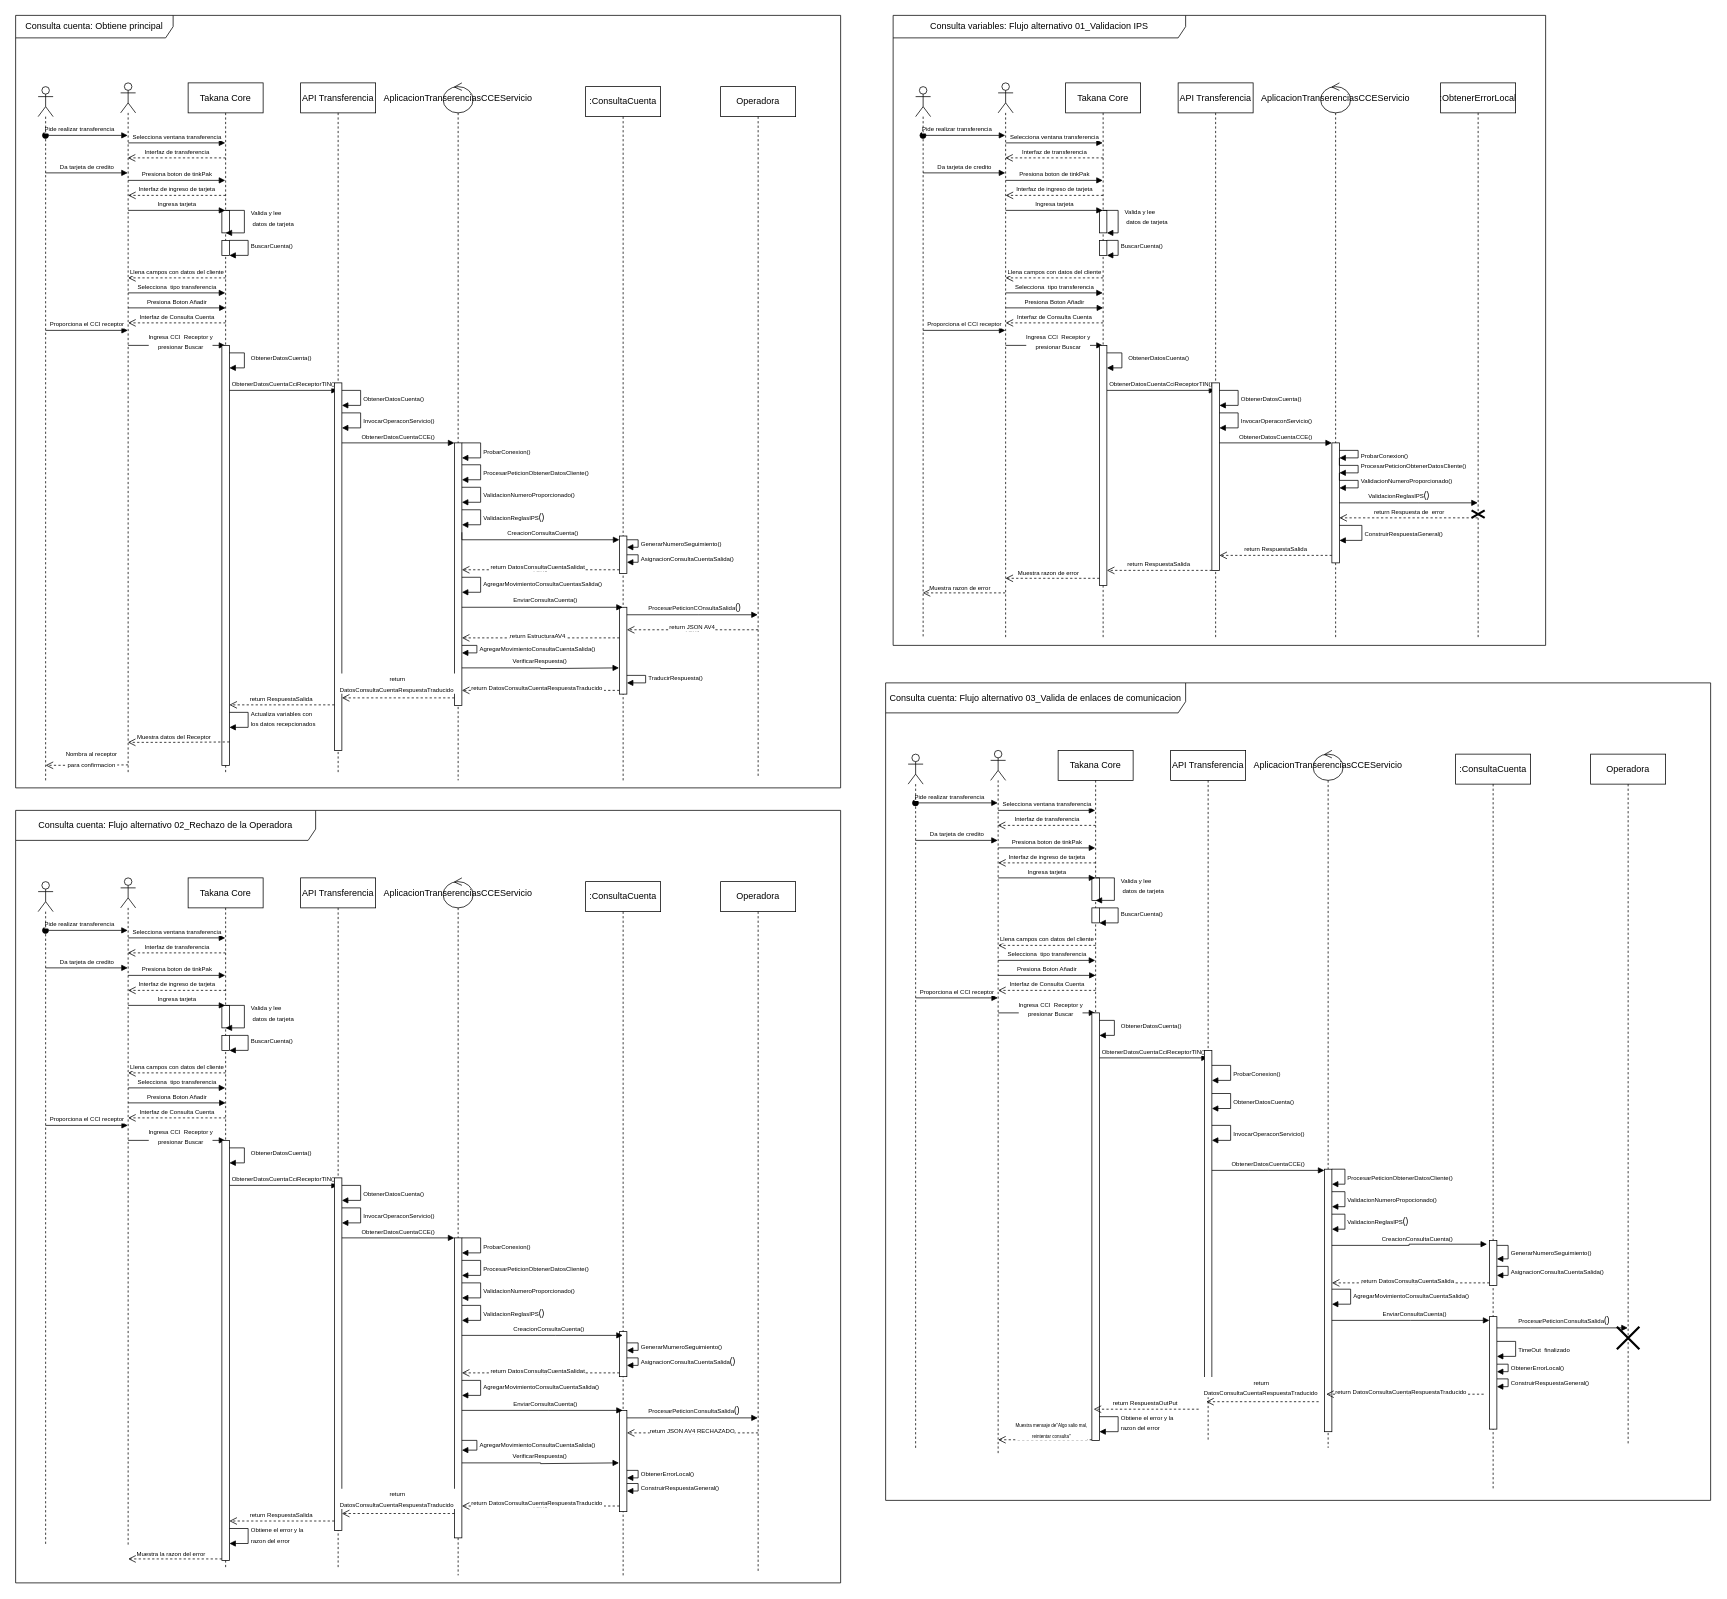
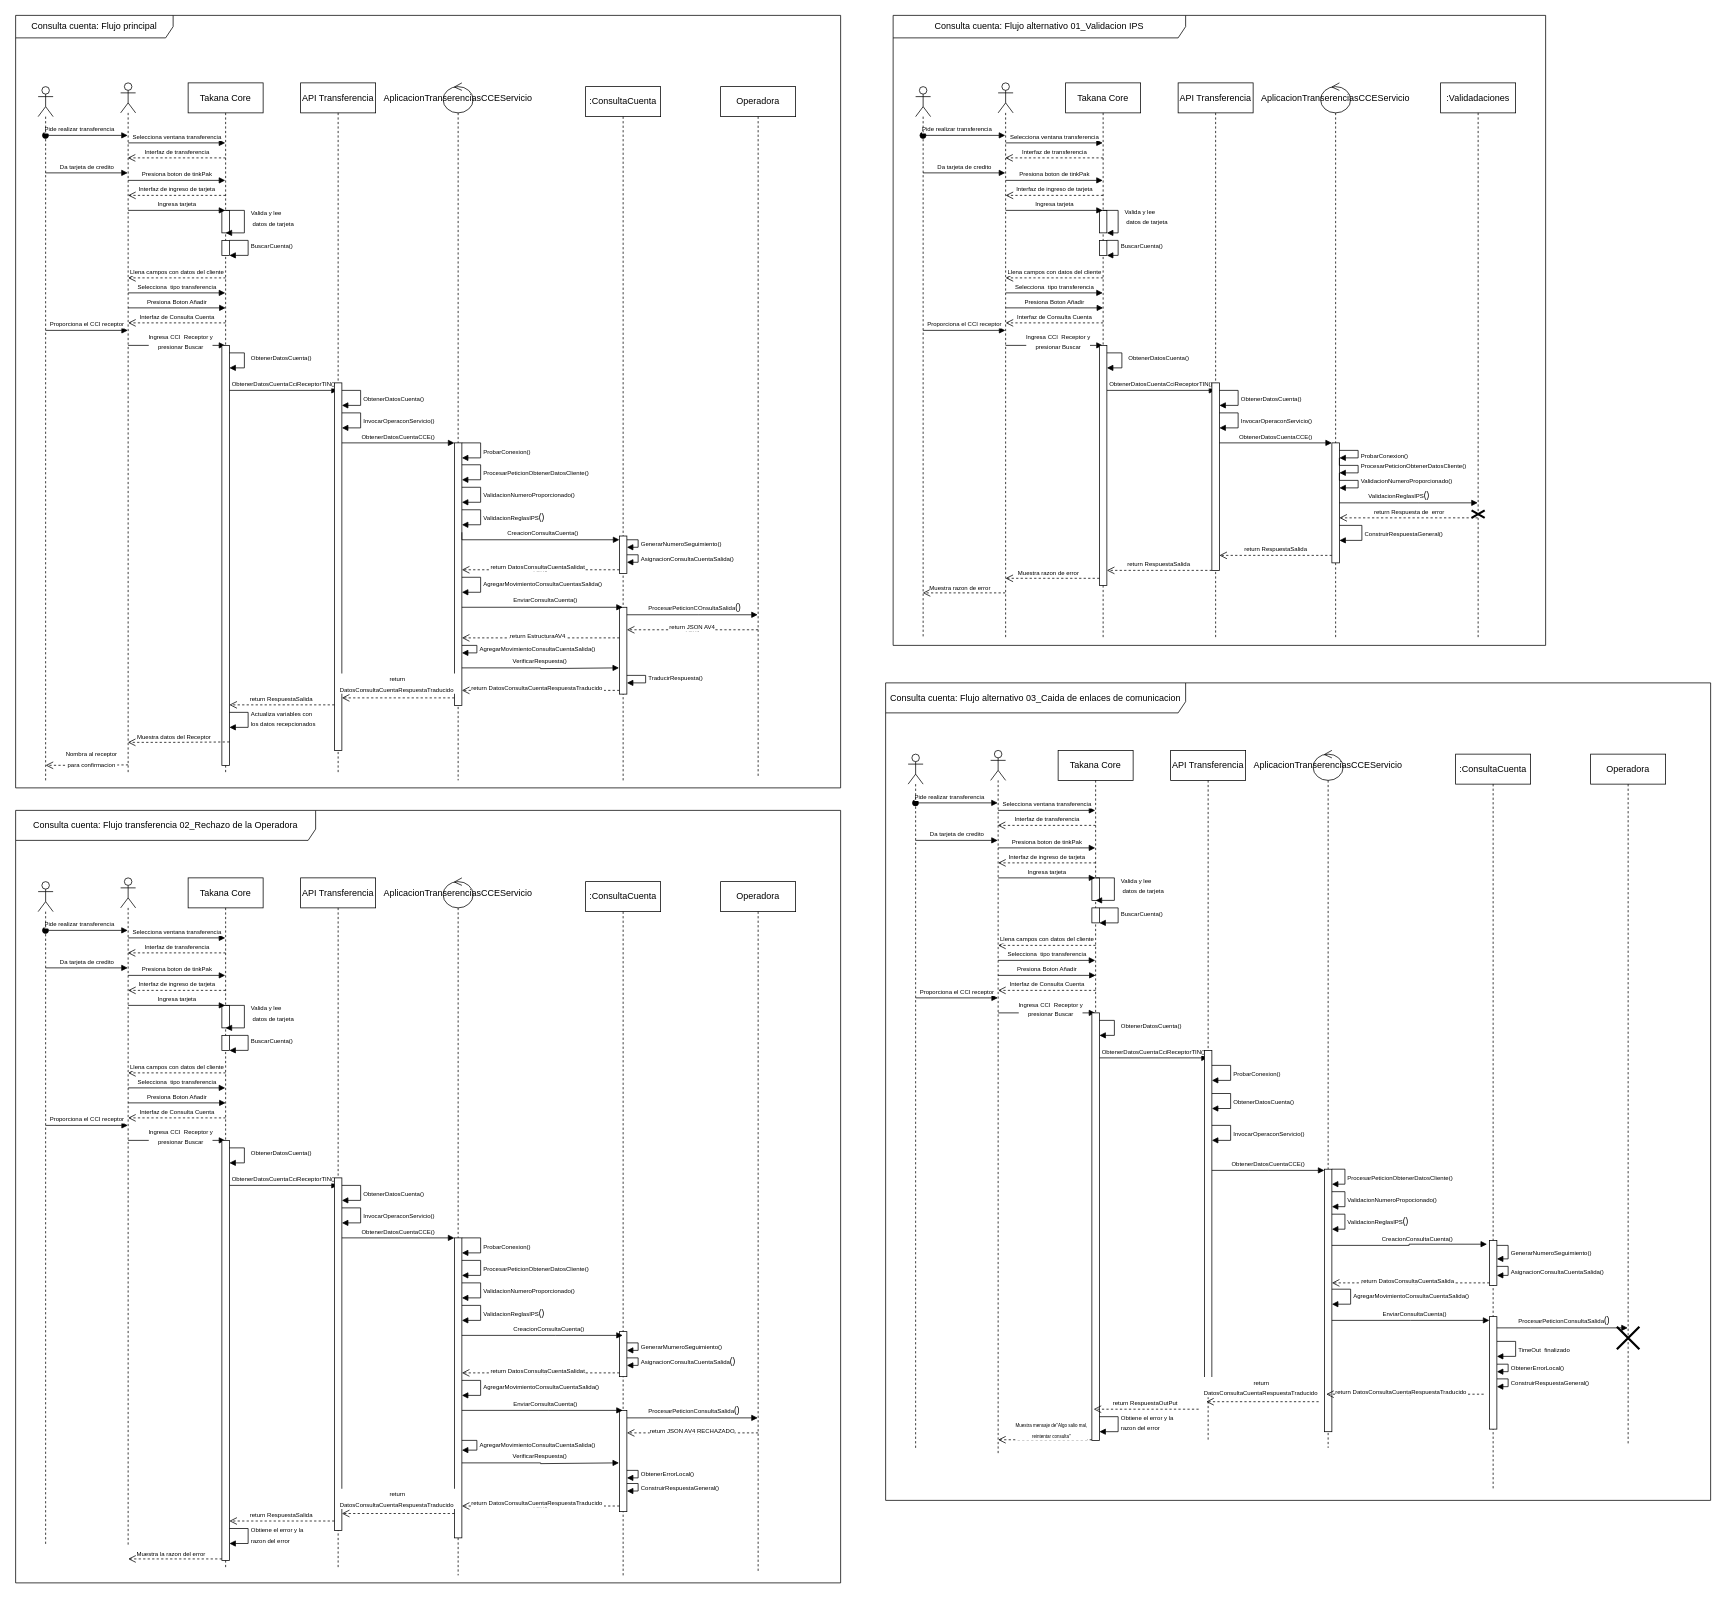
(94, 27) -> (94, 27)
(1039, 27) -> (1039, 27)
(1478, 98) -> (1478, 98)
(1035, 698) -> (1035, 698)
(165, 825) -> (165, 825)
